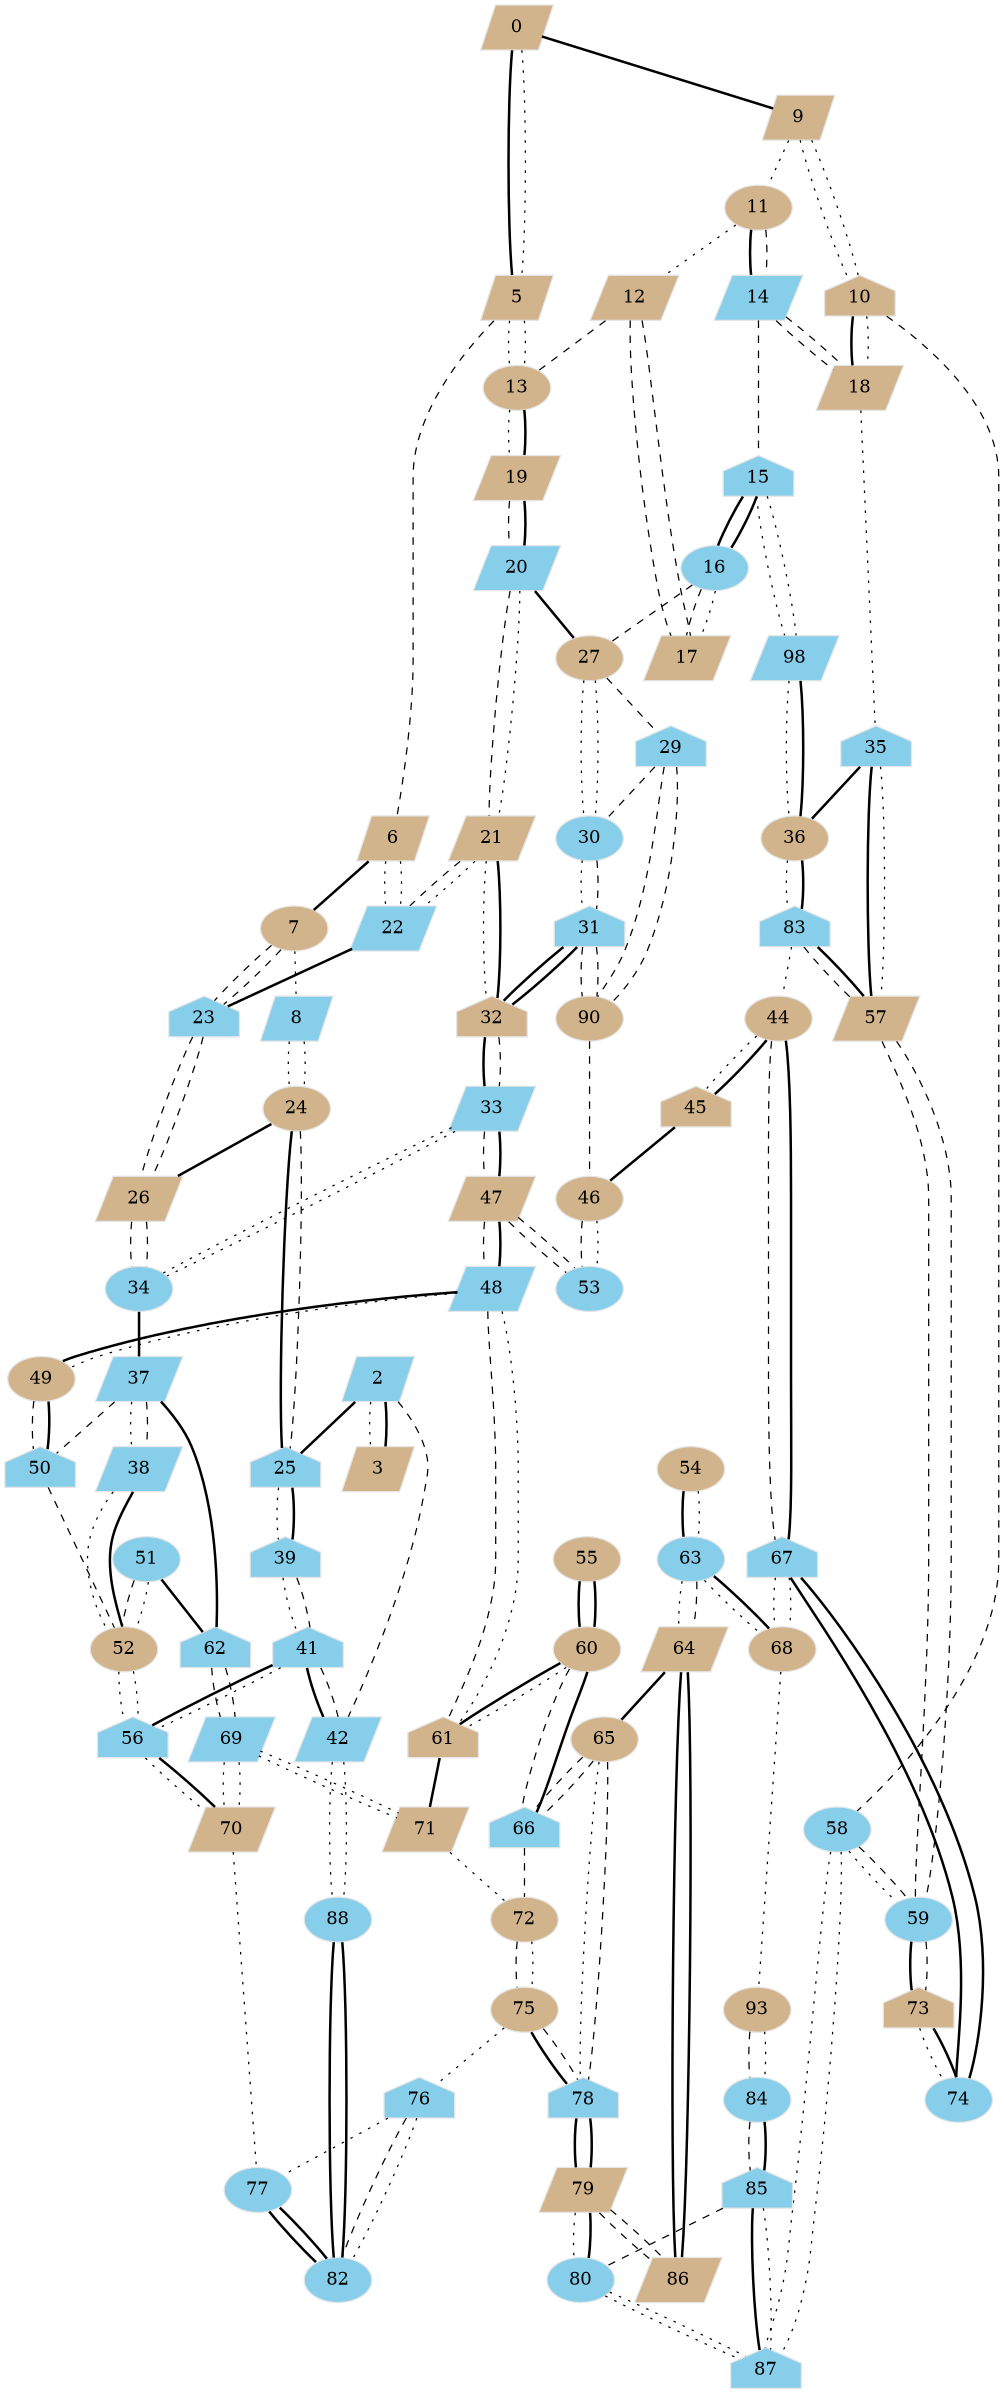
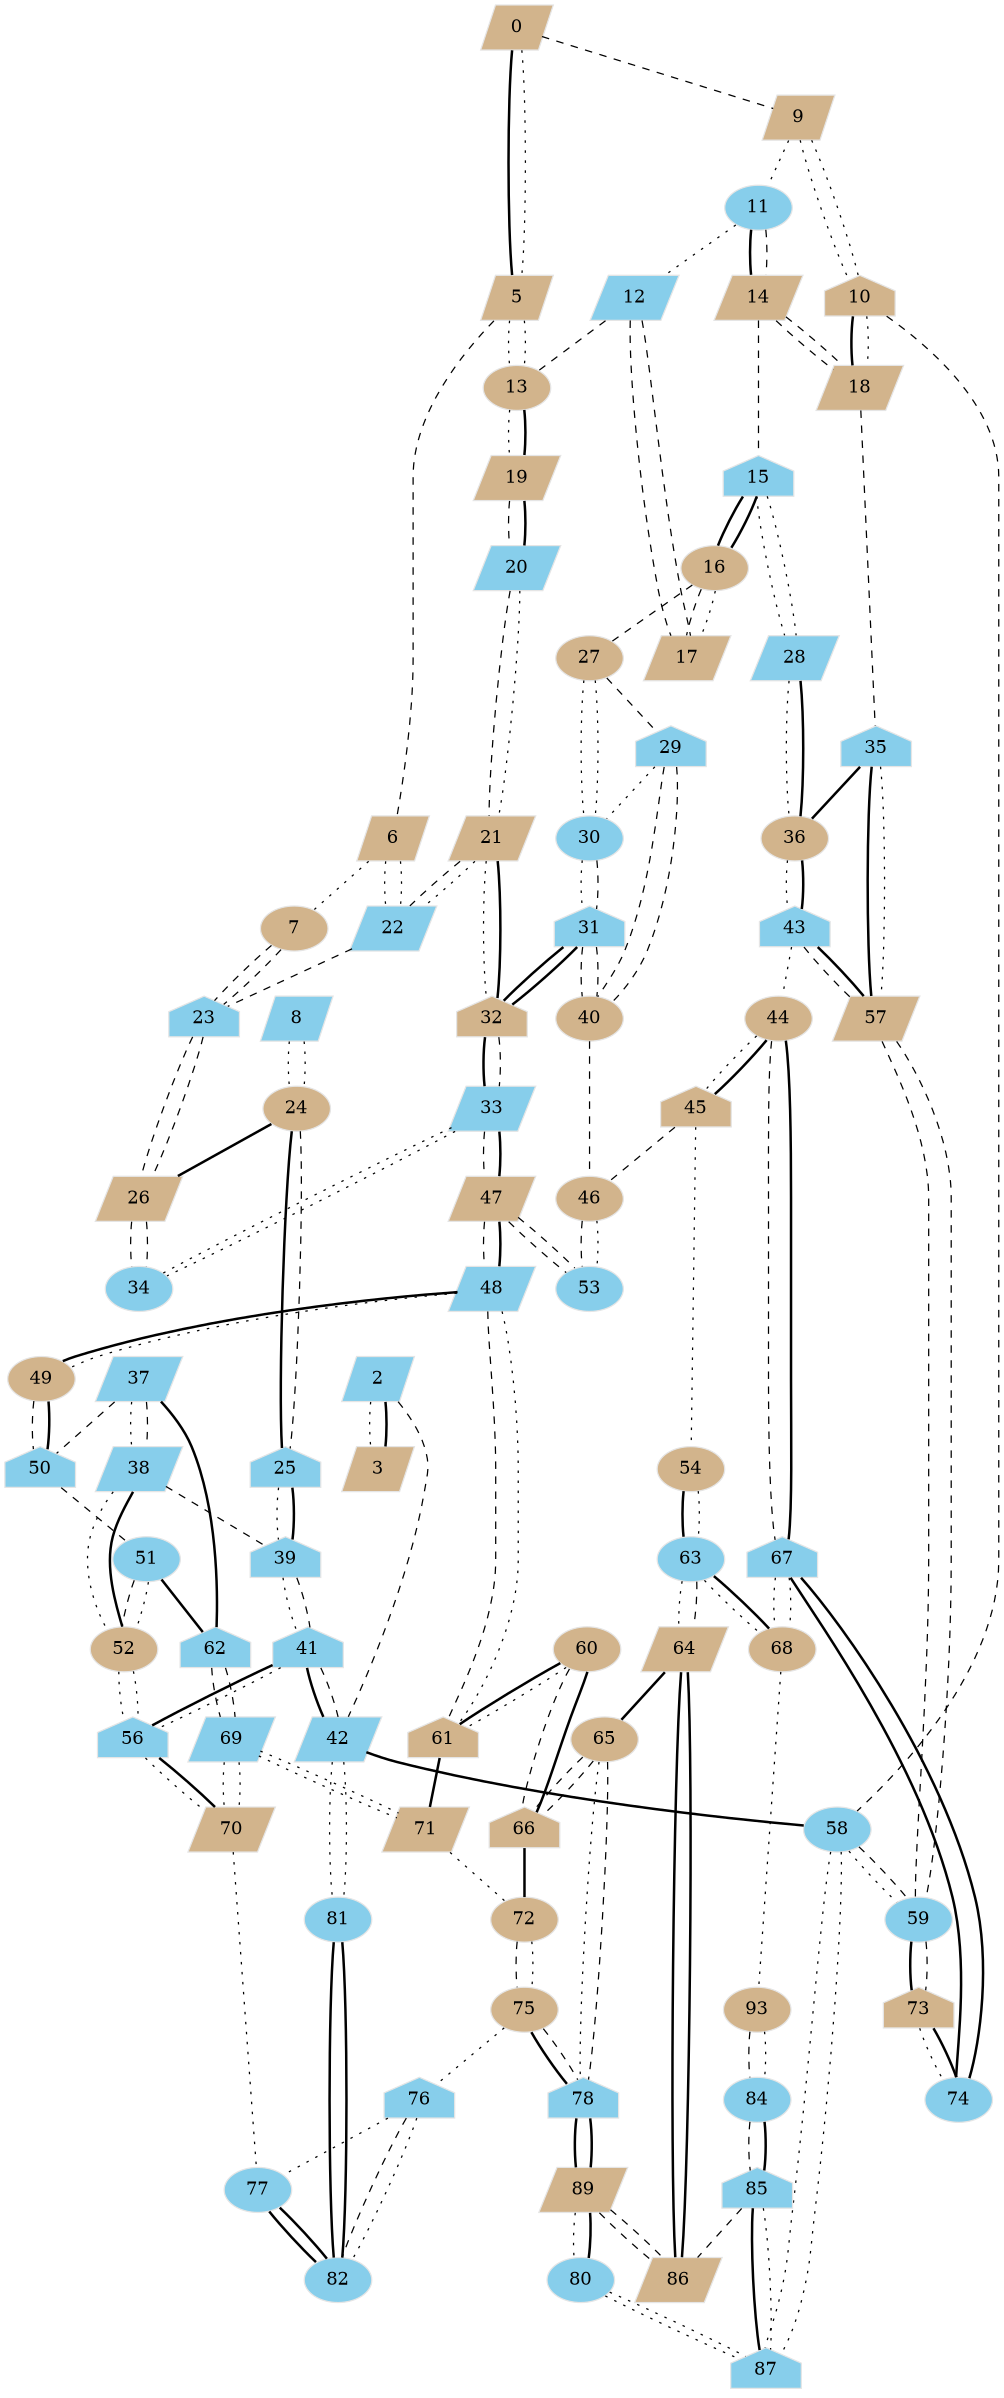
(658, 73) -> (658, 73)
(758, 208) -> (758, 208)
(635, 298) -> (635, 298)
(758, 298) -> (758, 298)
(715, 568) -> (715, 568)
(868, 568) -> (868, 568)
(554, 615) -> none
(795, 658) -> (795, 658)
(631, 793) -> (631, 793)
(341, 886) -> (341, 886)
(795, 929) -> (795, 929)
(295, 966) -> none
(287, 979) -> (290, 978)
(590, 1019) -> (590, 1019)
(643, 1154) -> (643, 1154)
none -> (693, 1287)
(139, 1331) -> none
(328, 1428) -> none
none -> (220, 1519)
(80, 1554) -> (90, 1512)
(587, 1559) -> none
none -> (583, 1799)
(524, 1830) -> (524, 1830)
(524, 1873) -> (524, 1873)
(338, 1920) -> (338, 1920)
(583, 2190) -> (583, 2190)
(665, 2237) -> (720, 2233)
